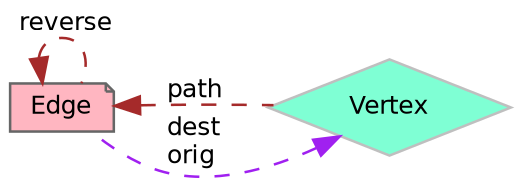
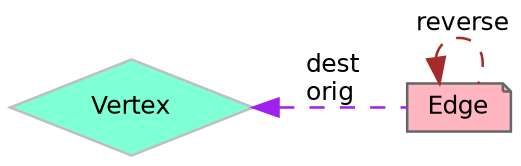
(207, 105) -> none
